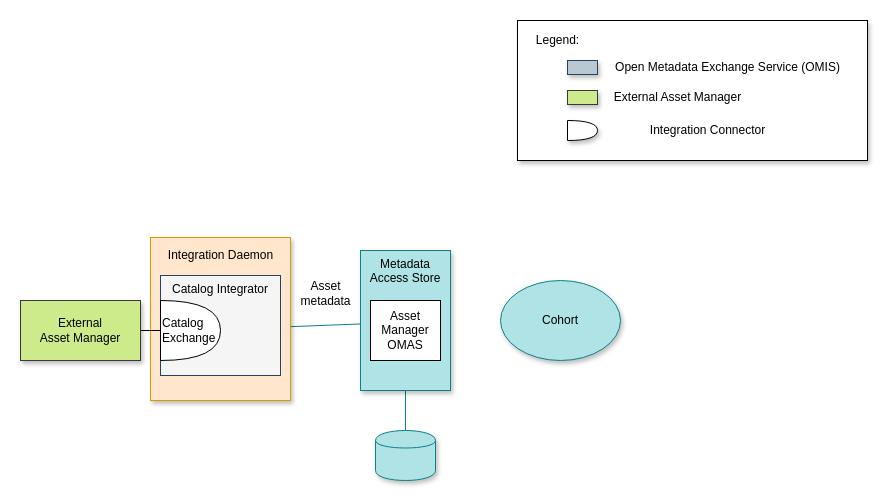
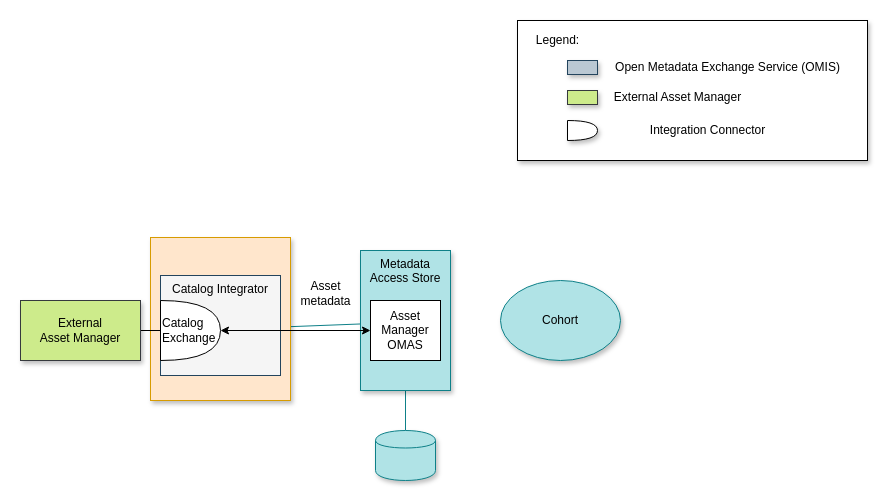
(221, 256) -> none
none -> (295, 331)
